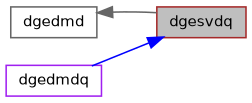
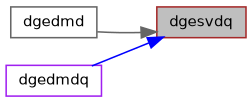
(135, 12) -> (119, 33)
